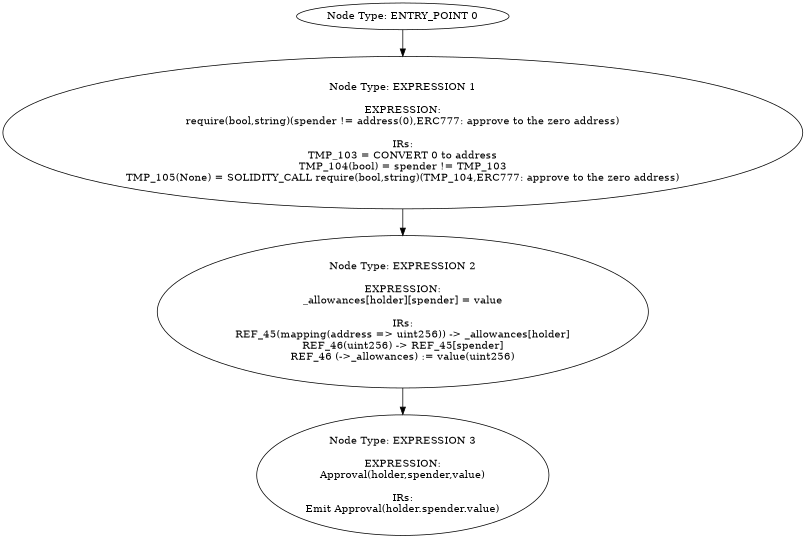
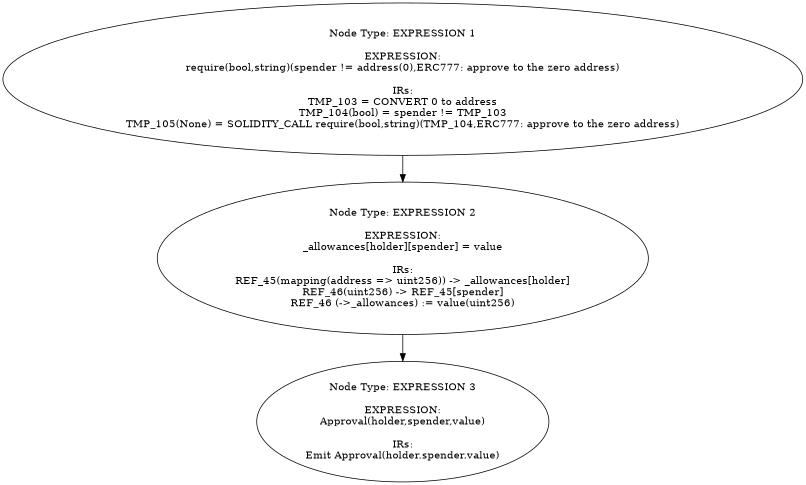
(403, 16) -> none
